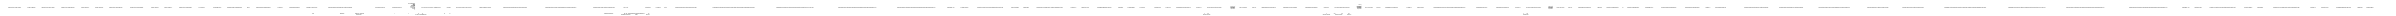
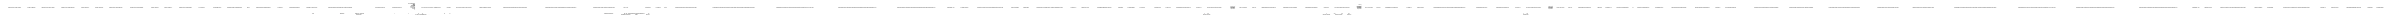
none -> (1608, 7)
